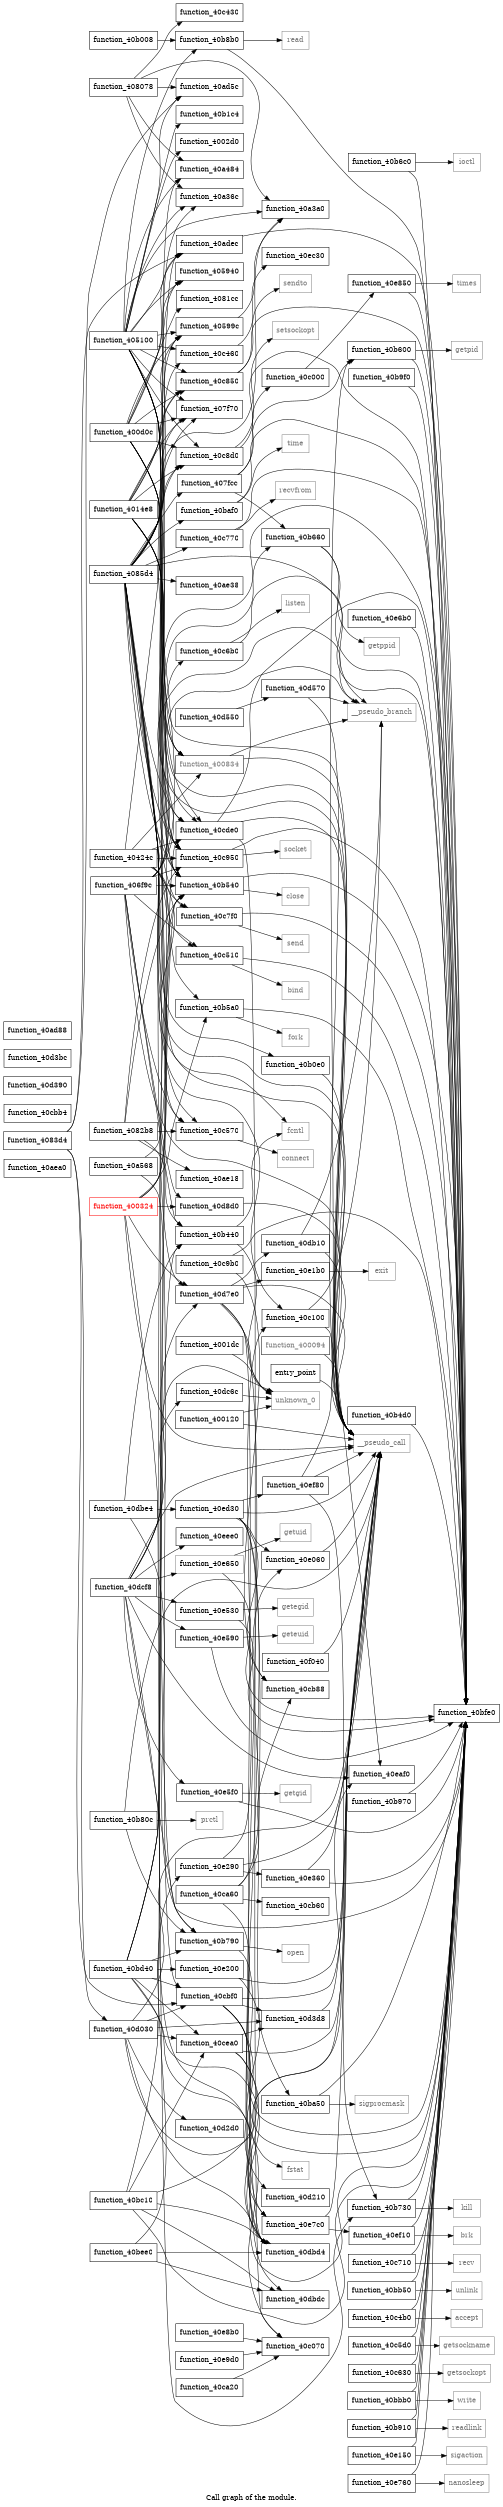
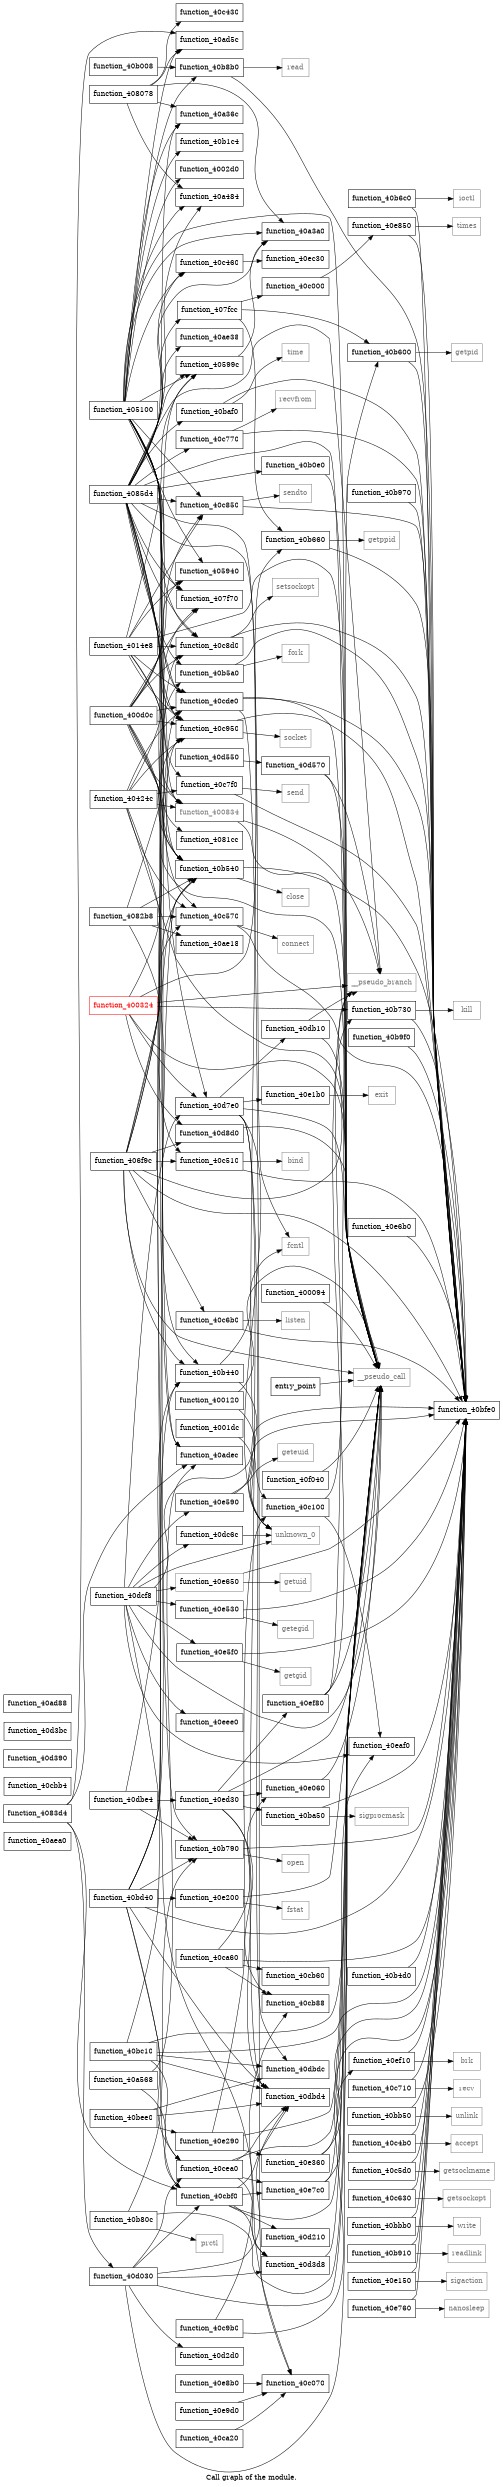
(152, 459) -> none
(444, 527) -> (431, 1114)
(296, 1346) -> (296, 1293)
